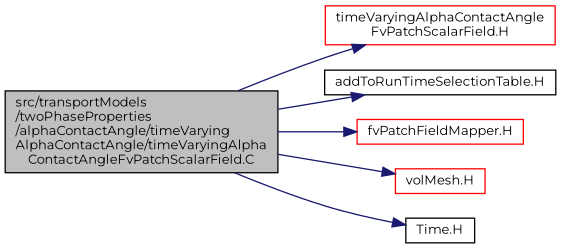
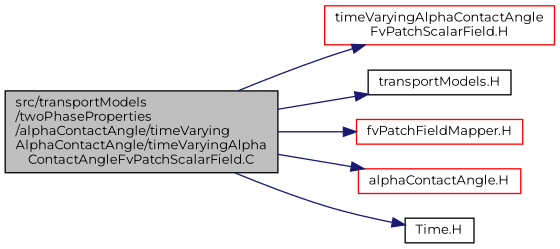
(440, 82) -> (440, 82)
(440, 181) -> (440, 181)
